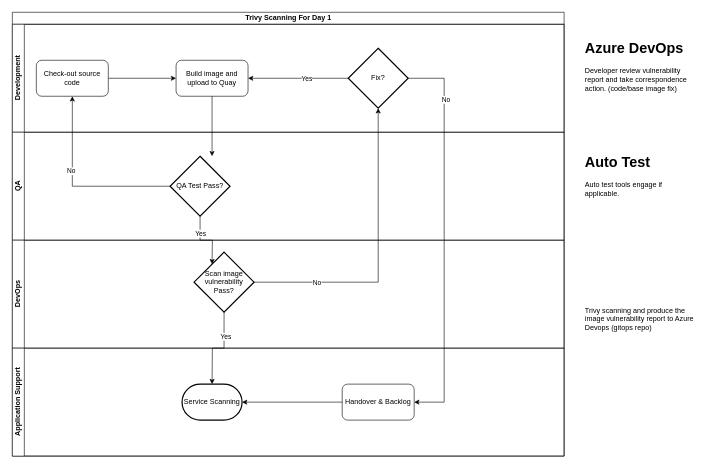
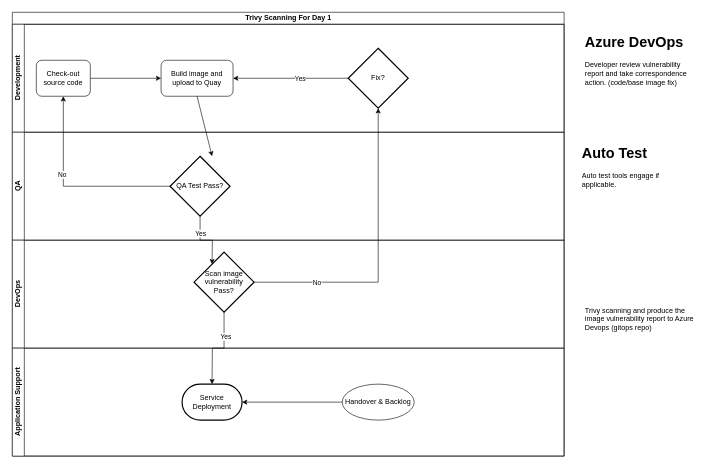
(639, 72) -> (639, 66)
(72, 78) -> (63, 78)
(212, 78) -> (197, 78)
(444, 99) -> none
(639, 186) -> (636, 177)
(212, 402) -> (212, 402)
(378, 402) -> (378, 402)
